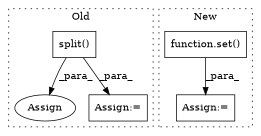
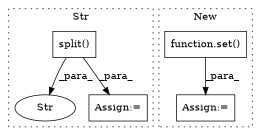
(81, 17) -> (81, 17)
(45, 108) -> (45, 108)
